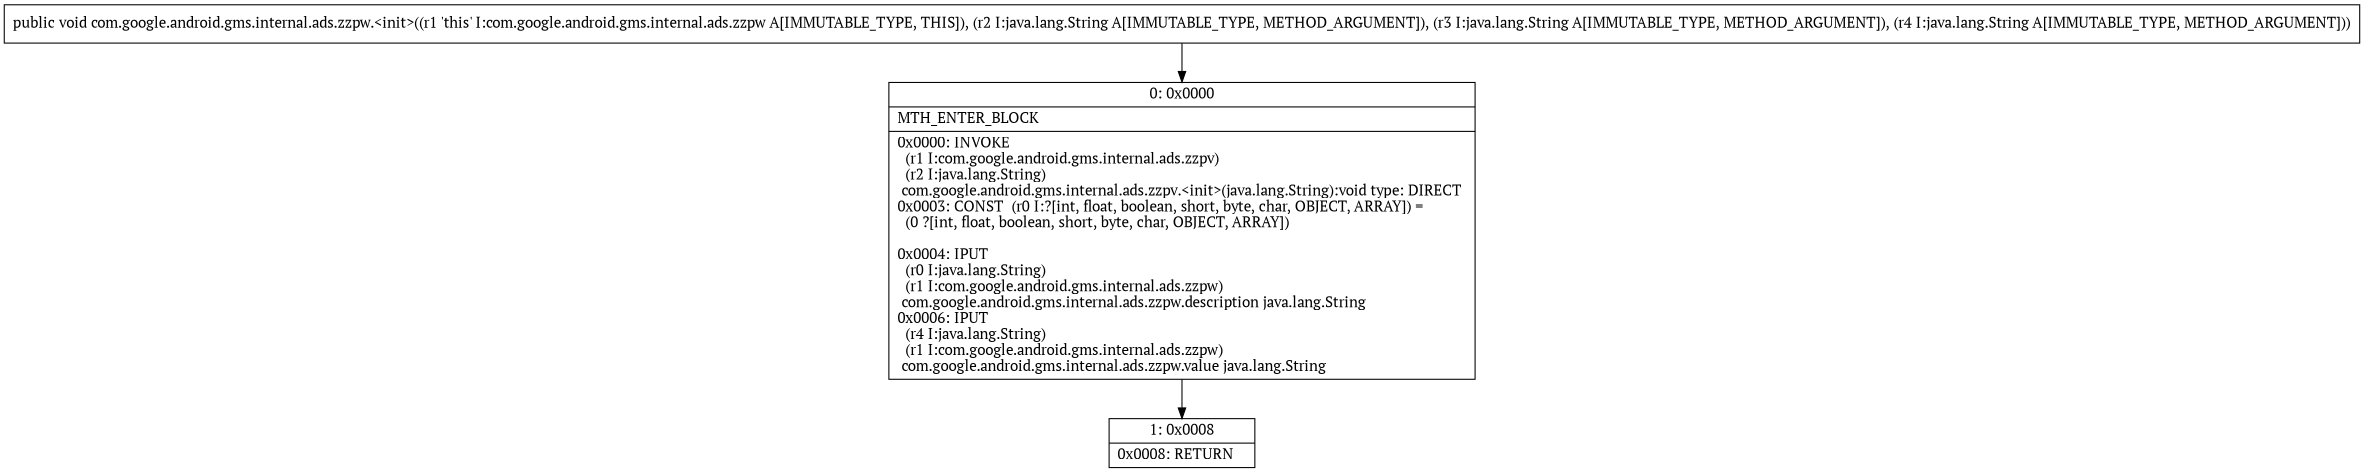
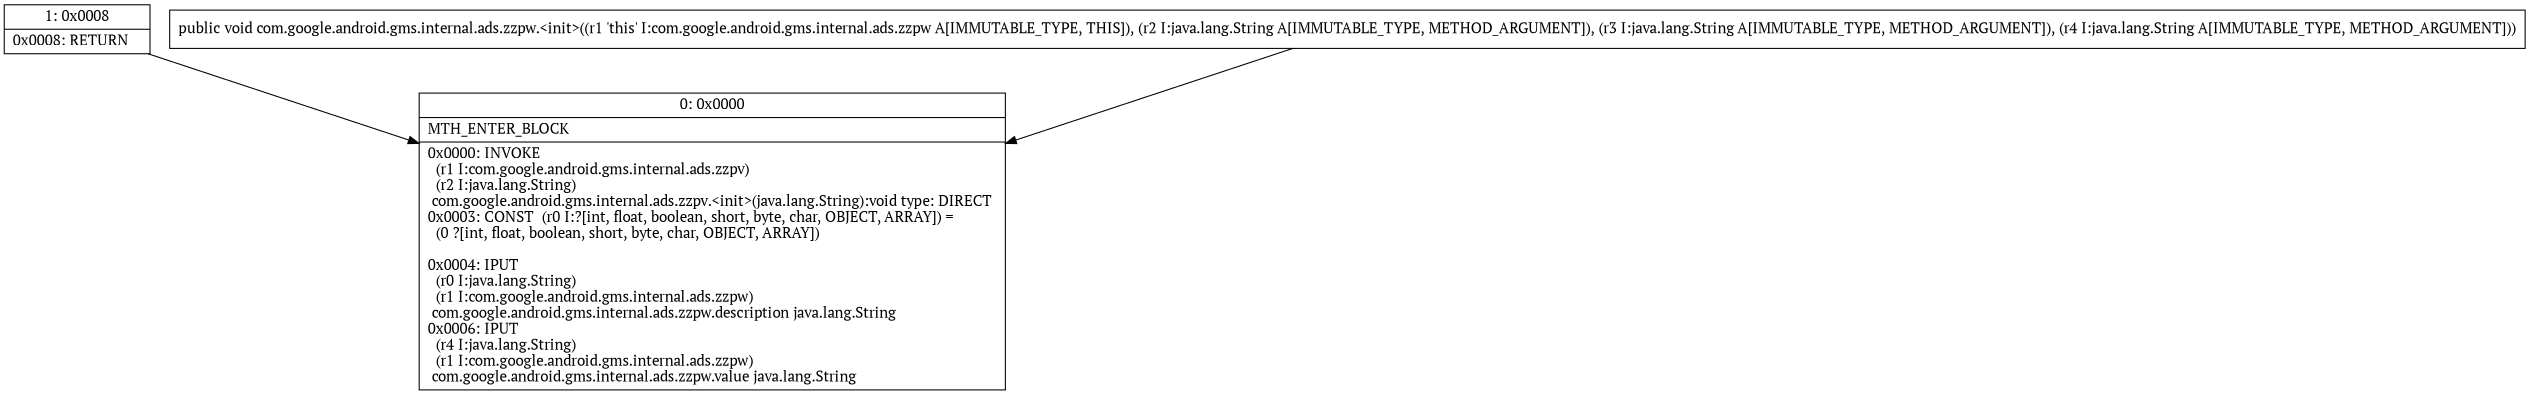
(1182, 394) -> (278, 97)
